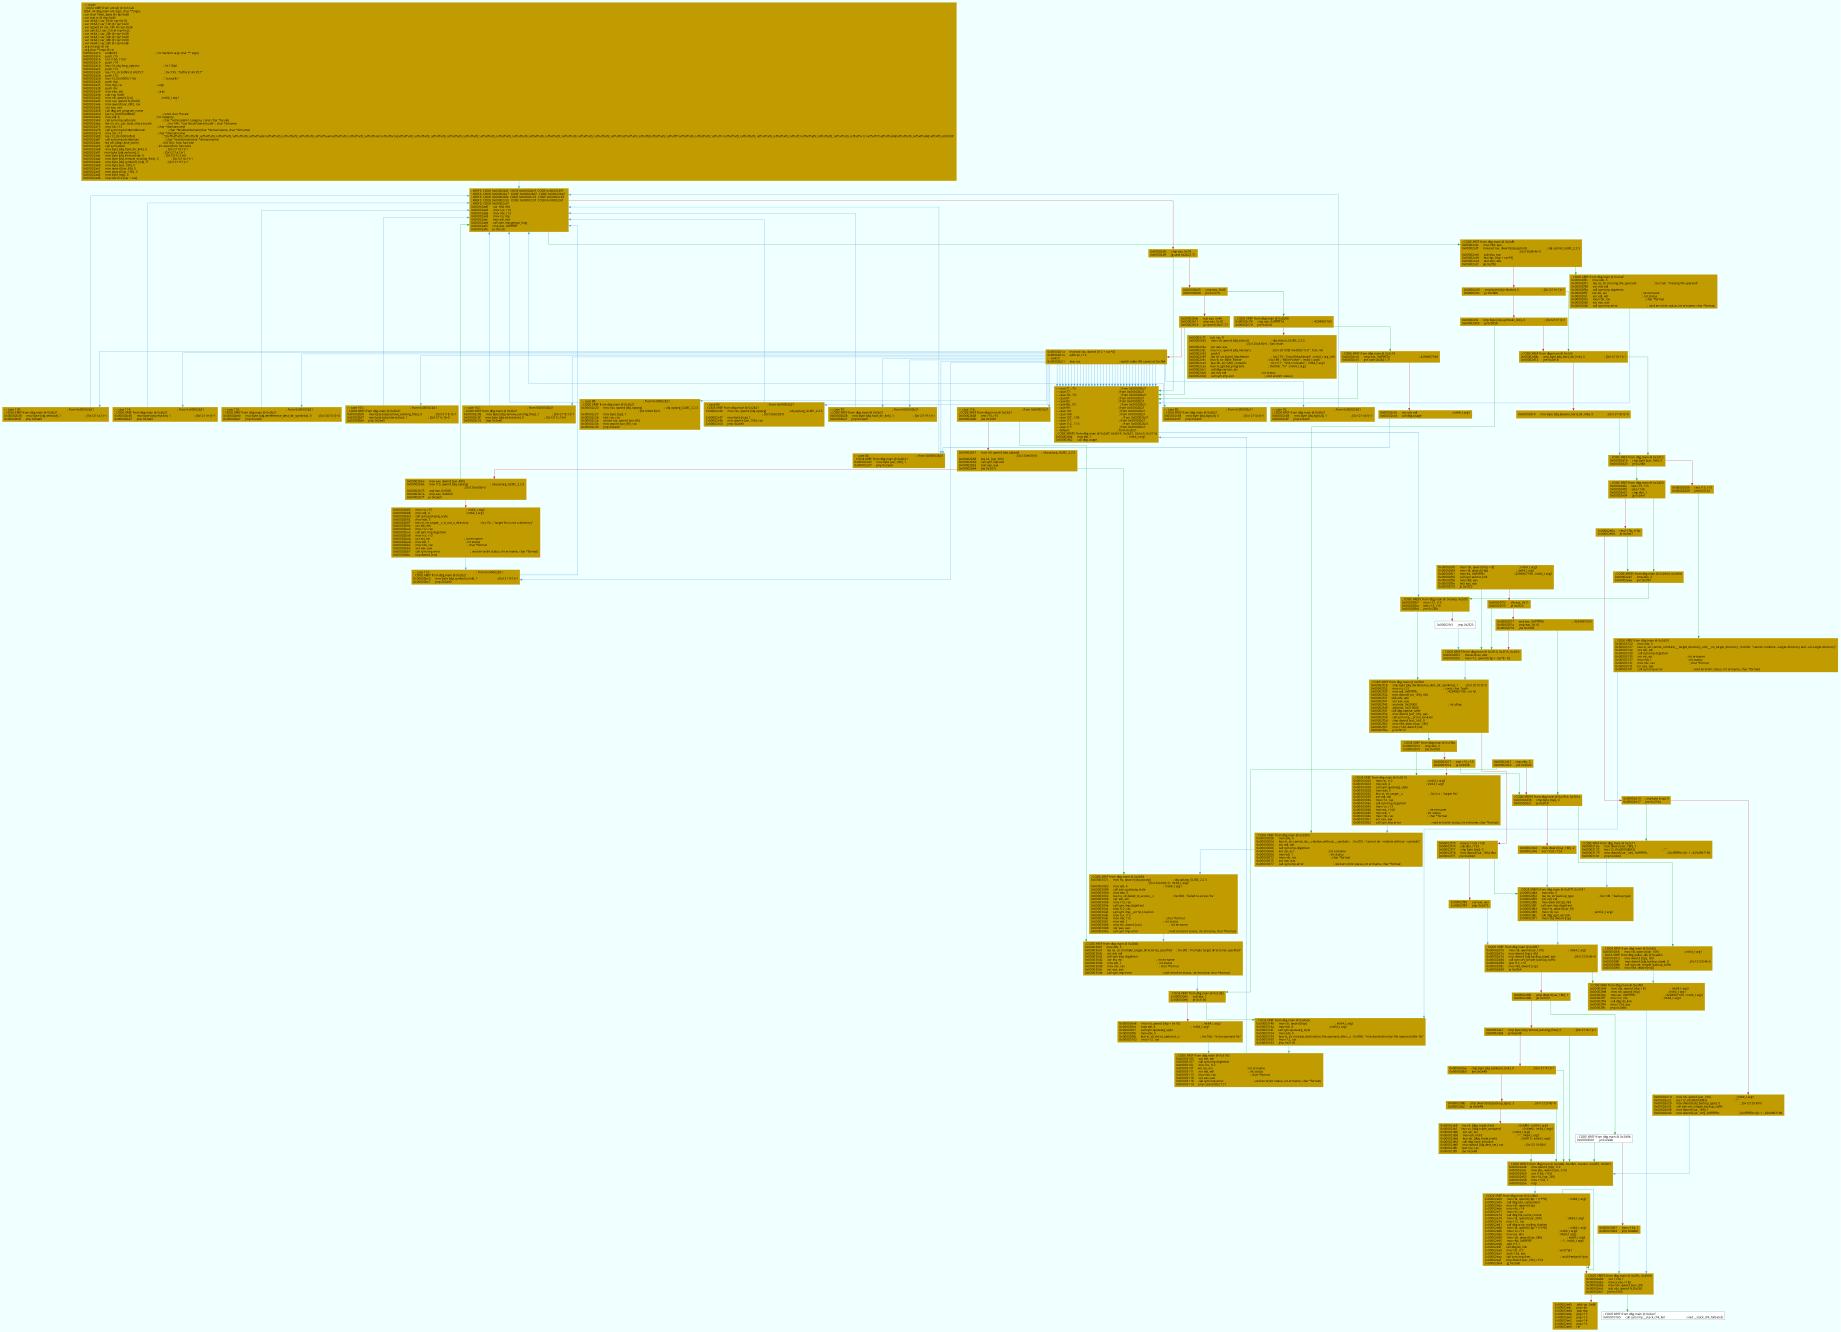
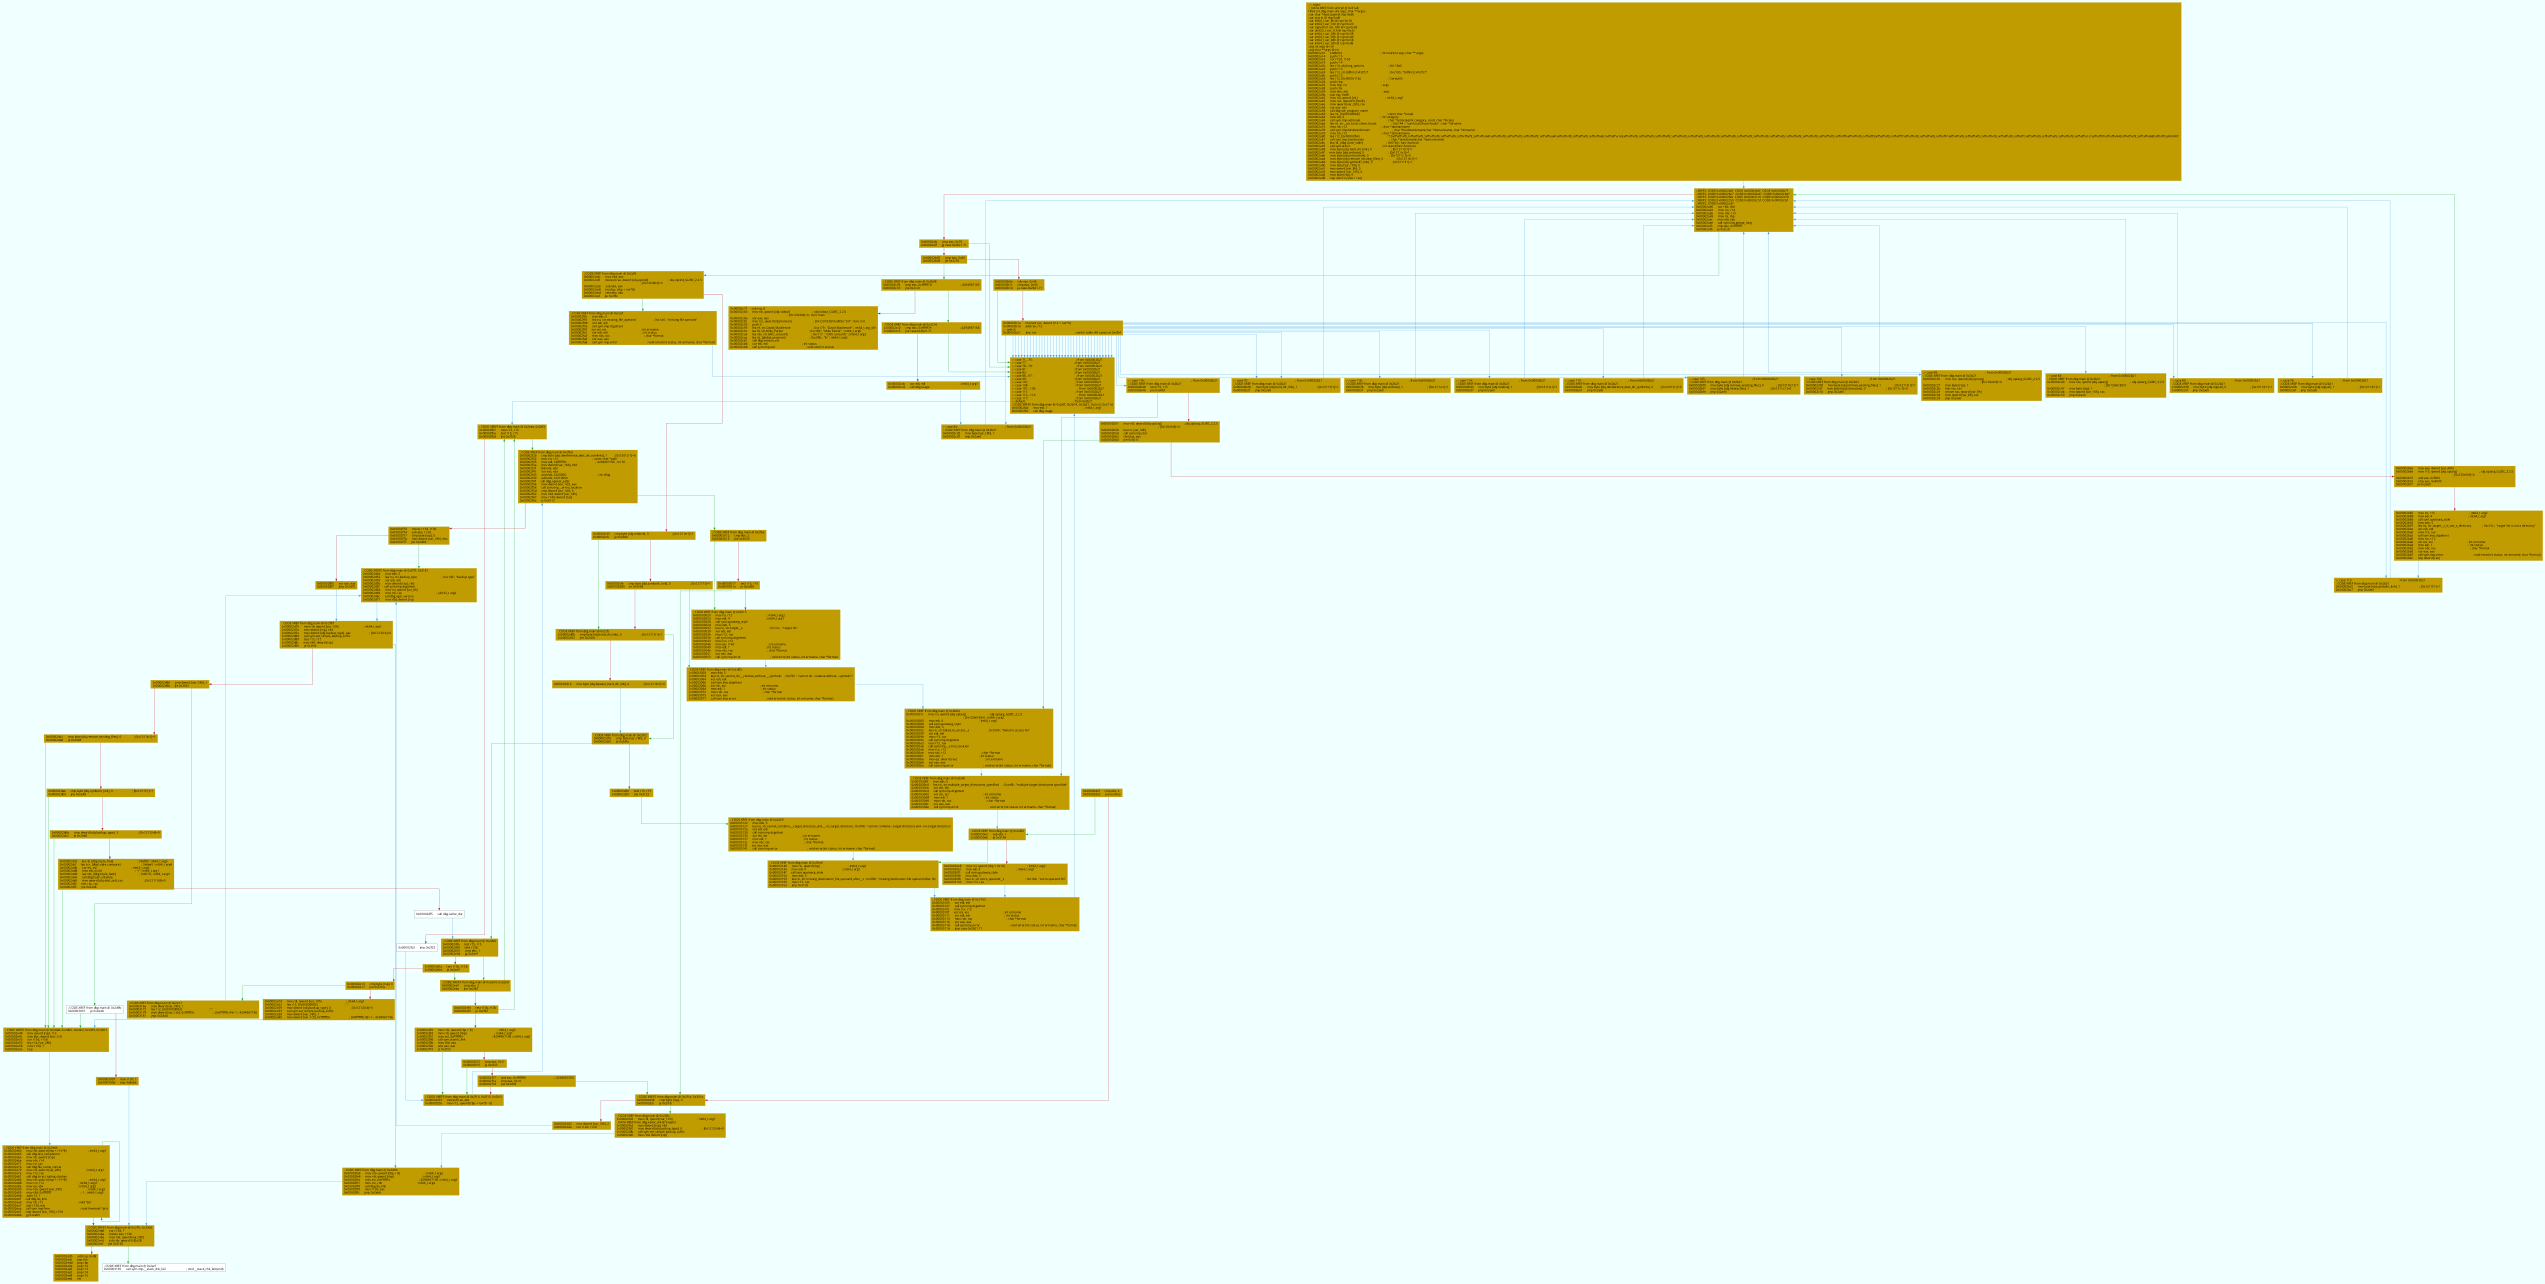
(1509, 604) -> (484, 1064)
none -> (439, 914)
none -> (475, 1010)
